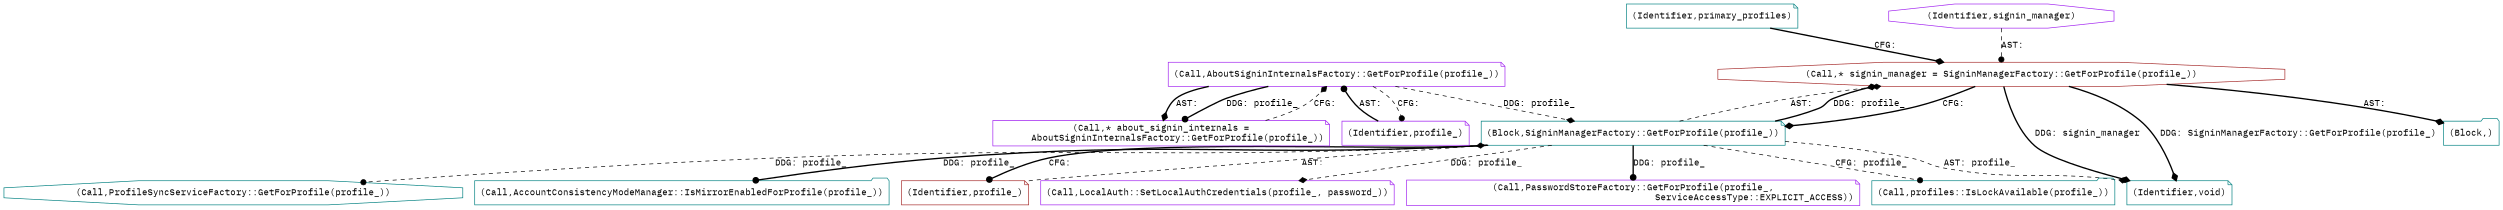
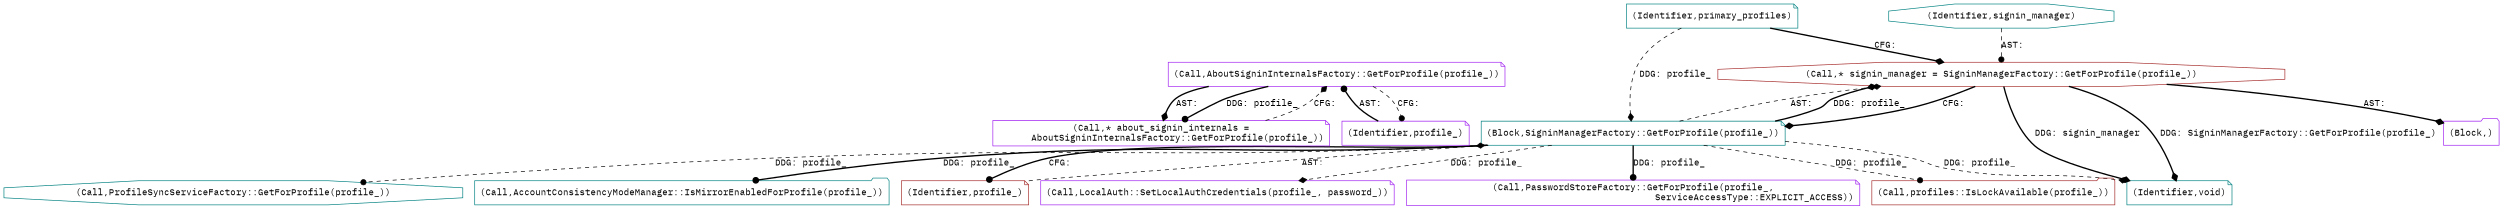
(2001, 16) -> (2001, 16)
(1481, 103) -> (1640, 61)
(2471, 133) -> (2471, 133)
(1871, 163) -> (1871, 163)
(1980, 163) -> (1980, 163)
(1993, 193) -> (1993, 193)
